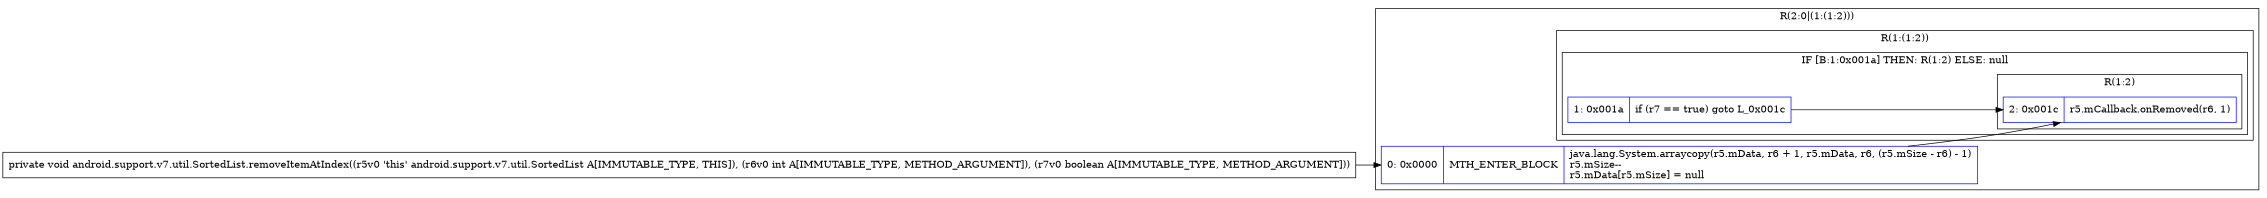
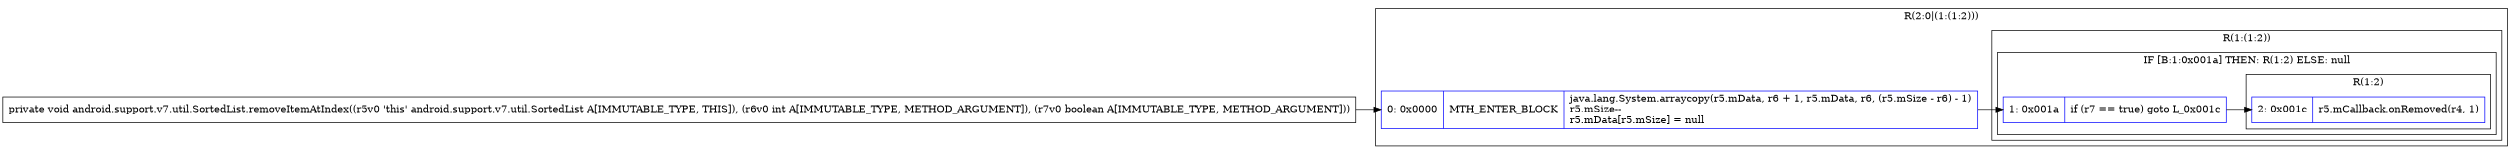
(2150, 109) -> (2399, 109)
(1981, 137) -> (1987, 110)
